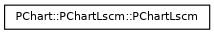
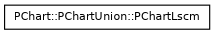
(107, 17) -> (107, 17)
